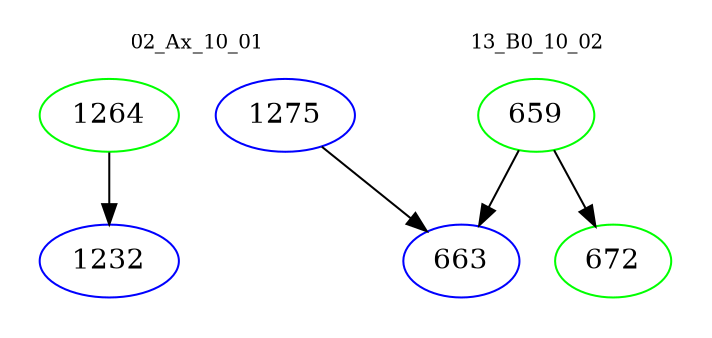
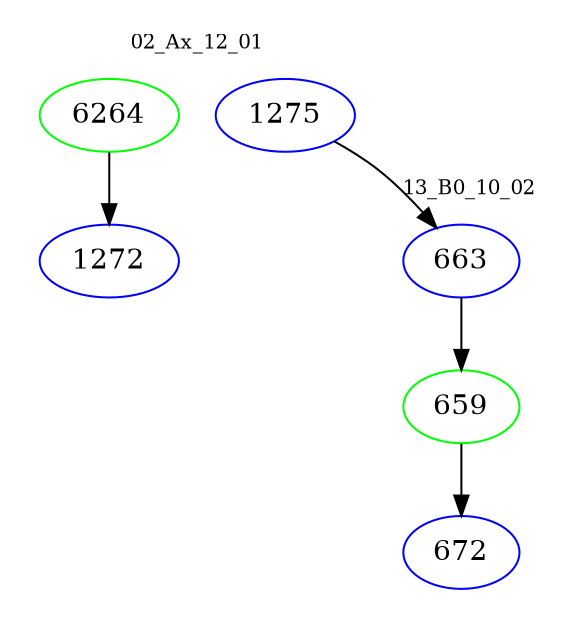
(197, 44) -> (197, 44)
(109, 115) -> (109, 115)
(504, 179) -> (461, 324)
(109, 261) -> (109, 261)
(613, 261) -> (461, 552)
